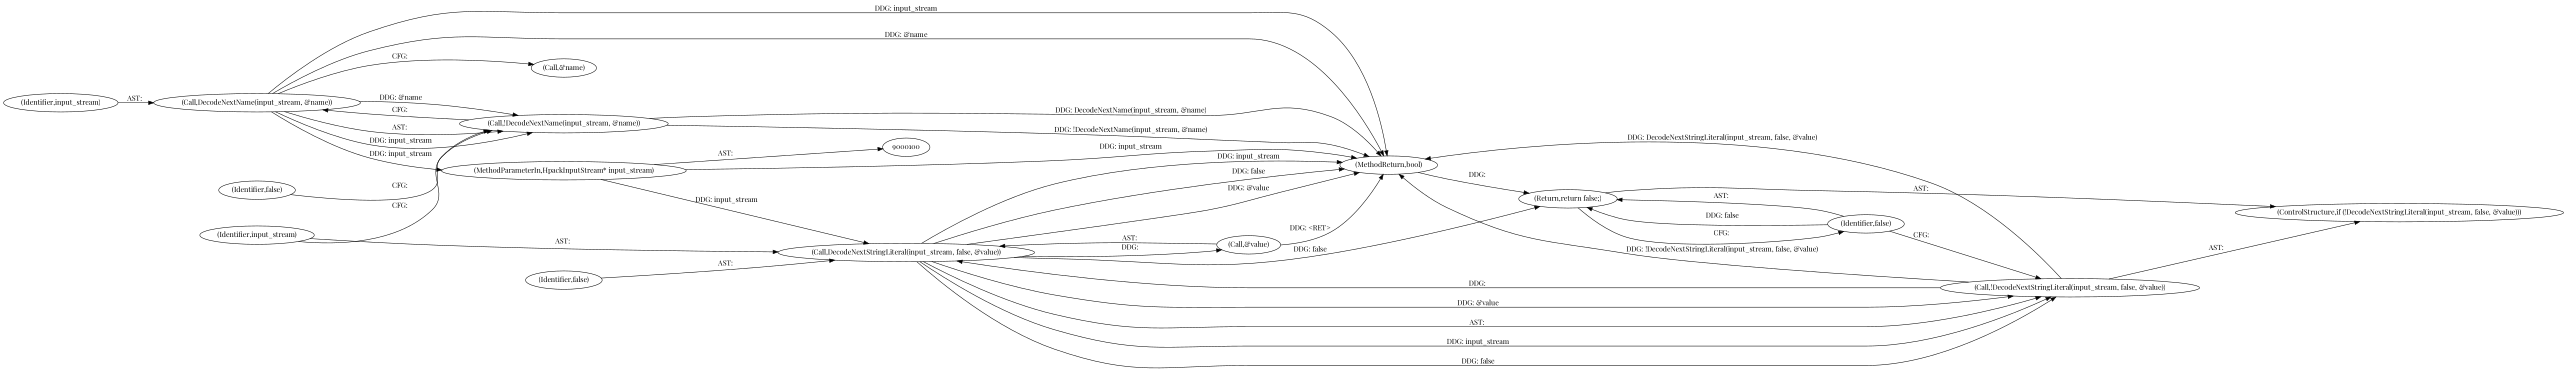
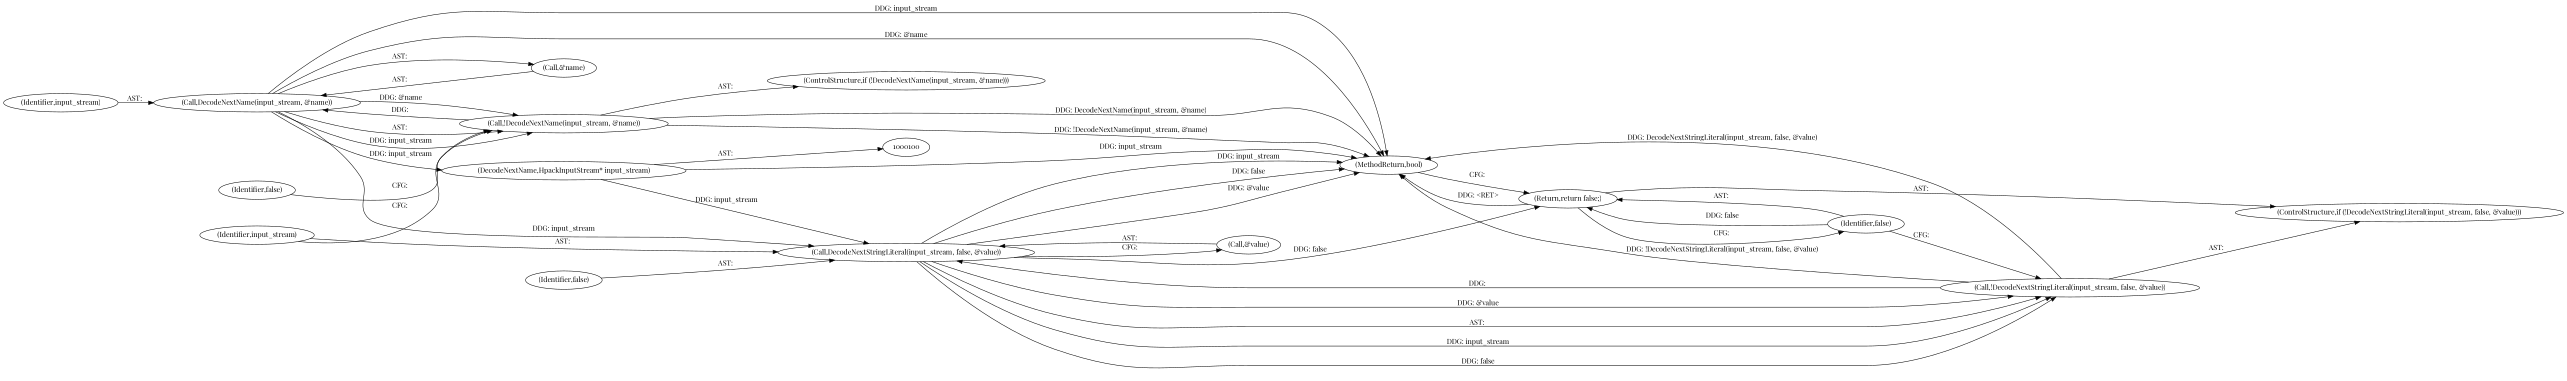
(401, 57) -> (401, 57)
none -> (906, 81)
none -> (430, 83)
(401, 110) -> (401, 110)
(906, 147) -> (906, 147)
(564, 171) -> (564, 171)
(1478, 175) -> (1478, 175)
(1340, 226) -> (1463, 203)
none -> (513, 236)
(1131, 248) -> (1131, 248)
